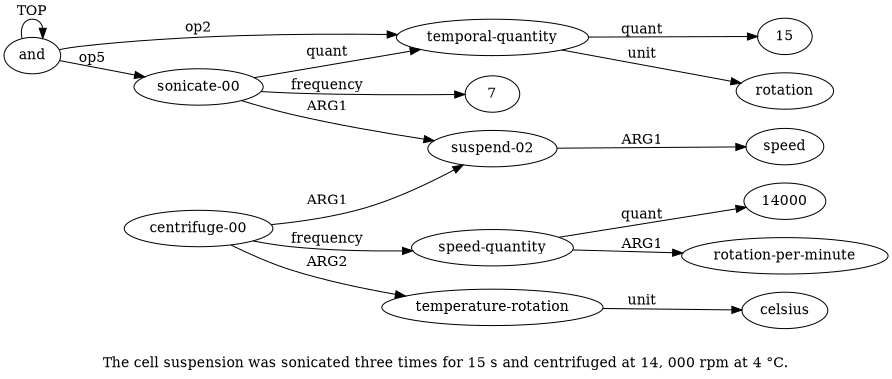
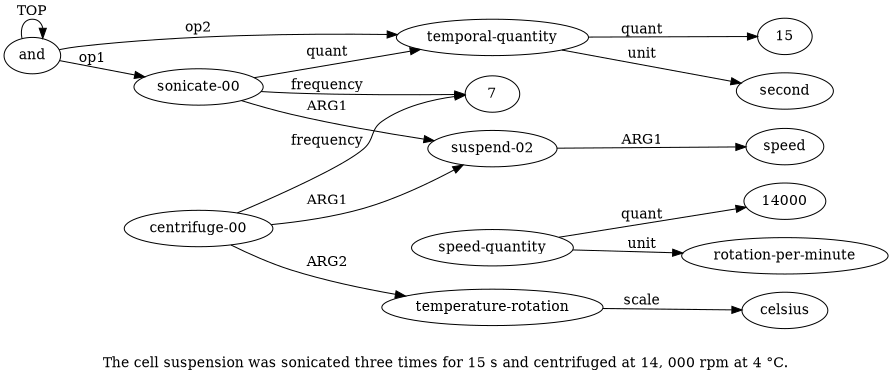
(92, 58) -> (92, 58)
(785, 91) -> (785, 91)
(642, 244) -> (642, 244)
(328, 249) -> (351, 158)
(642, 301) -> (642, 301)
